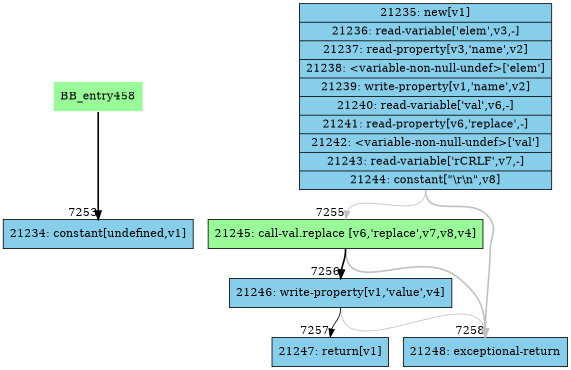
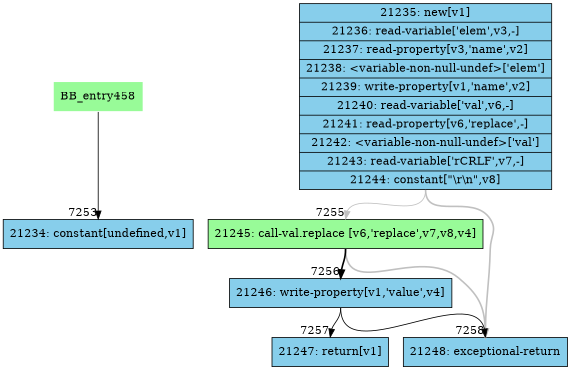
(98, 161) -> (98, 161)
(409, 324) -> (409, 324)
